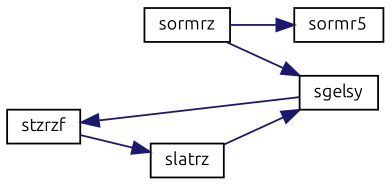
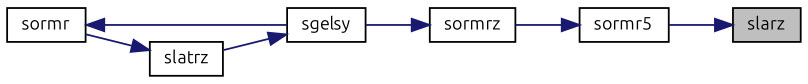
none -> (767, 25)
(255, 55) -> (389, 25)
(44, 127) -> (46, 25)
